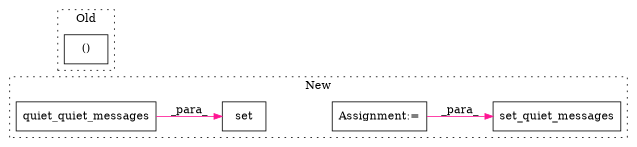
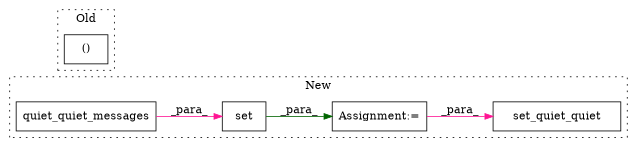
none -> (295, 116)
(557, 116) -> (557, 116)
